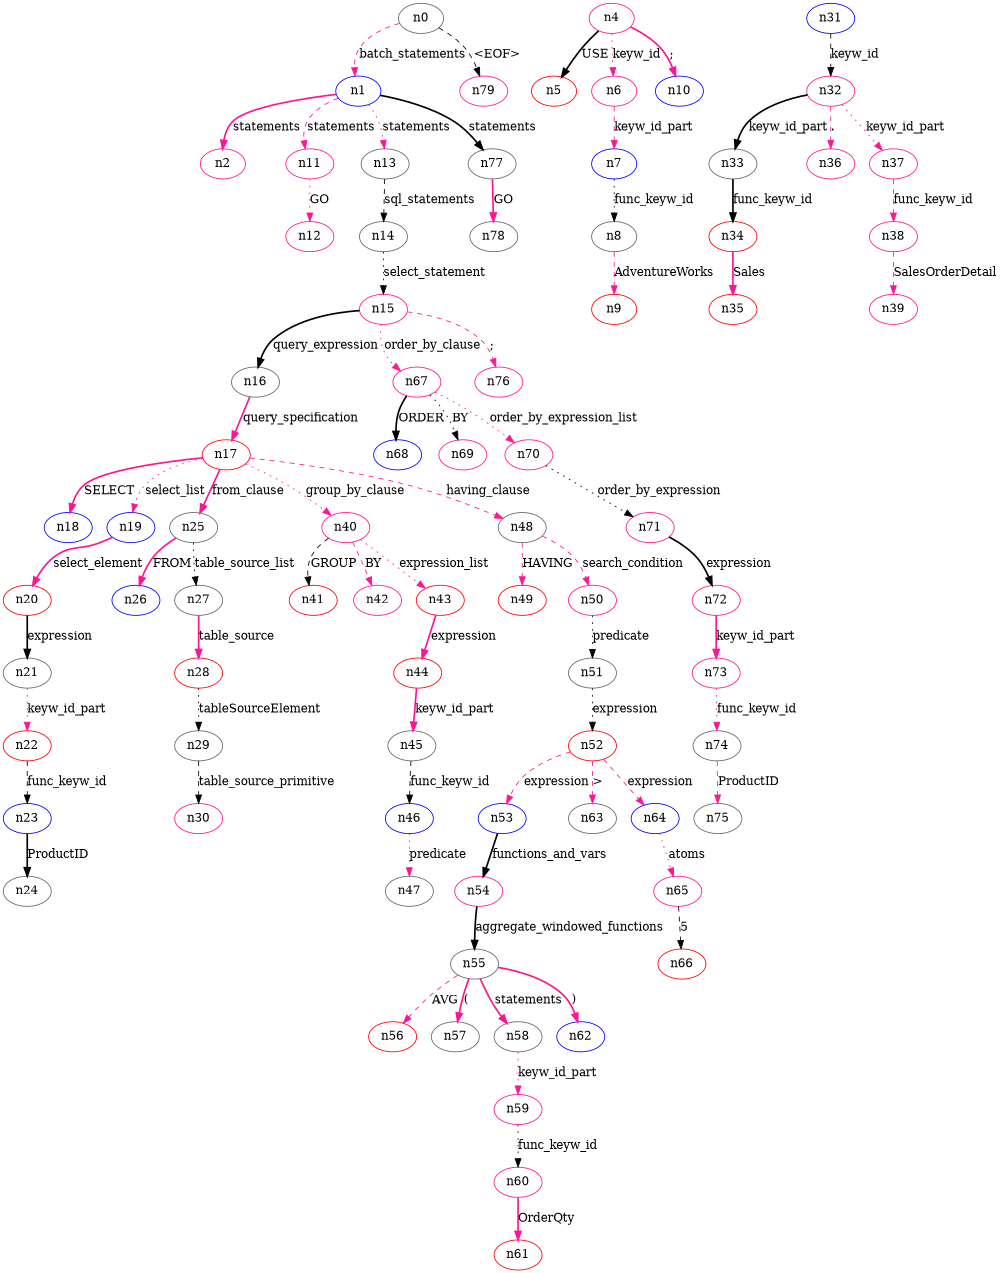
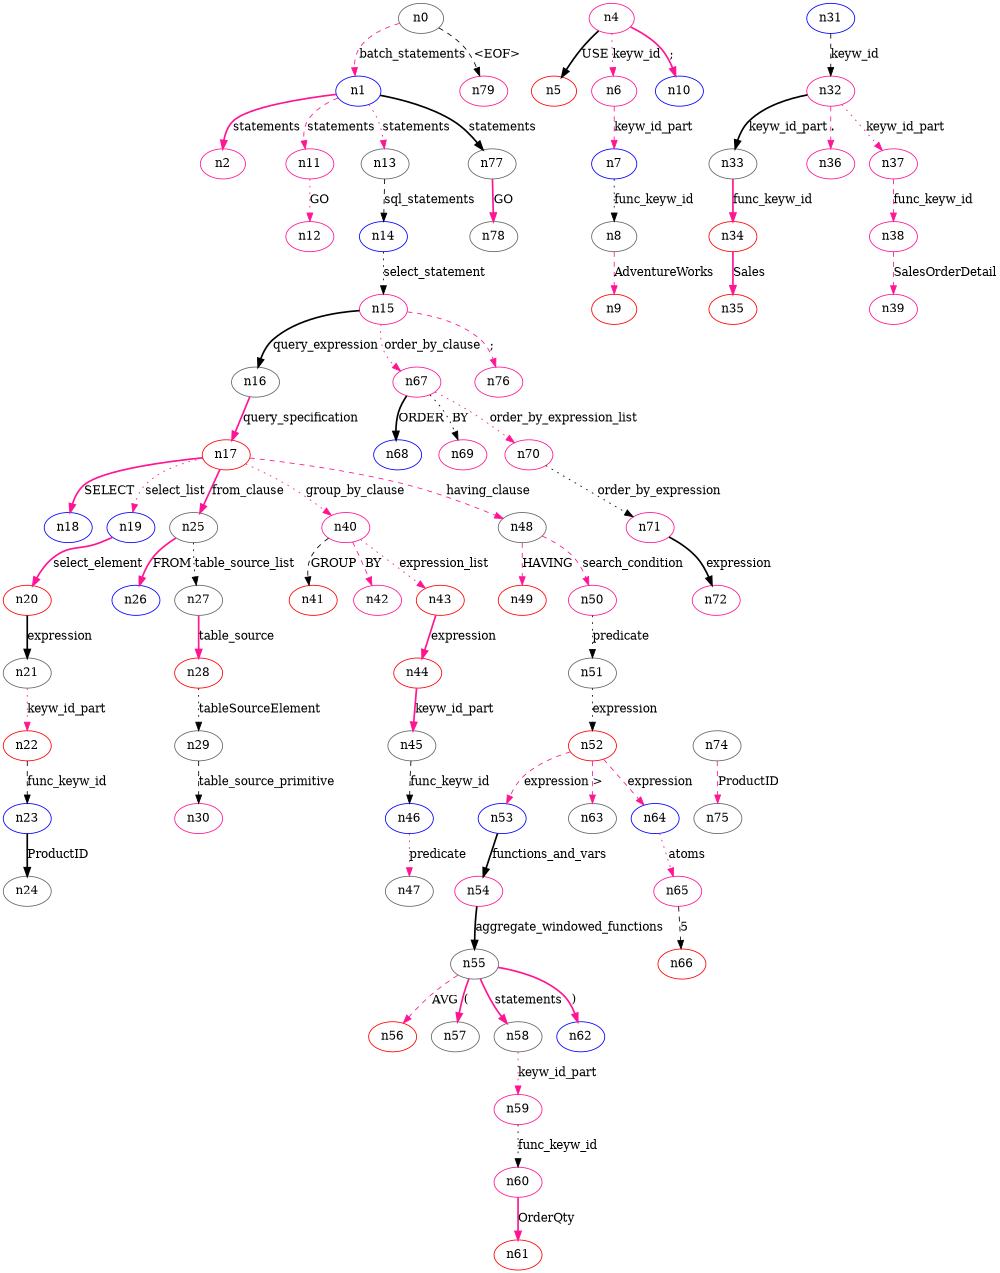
(733, 196) -> (733, 196)
(383, 237) -> (383, 237)
(716, 673) -> none
